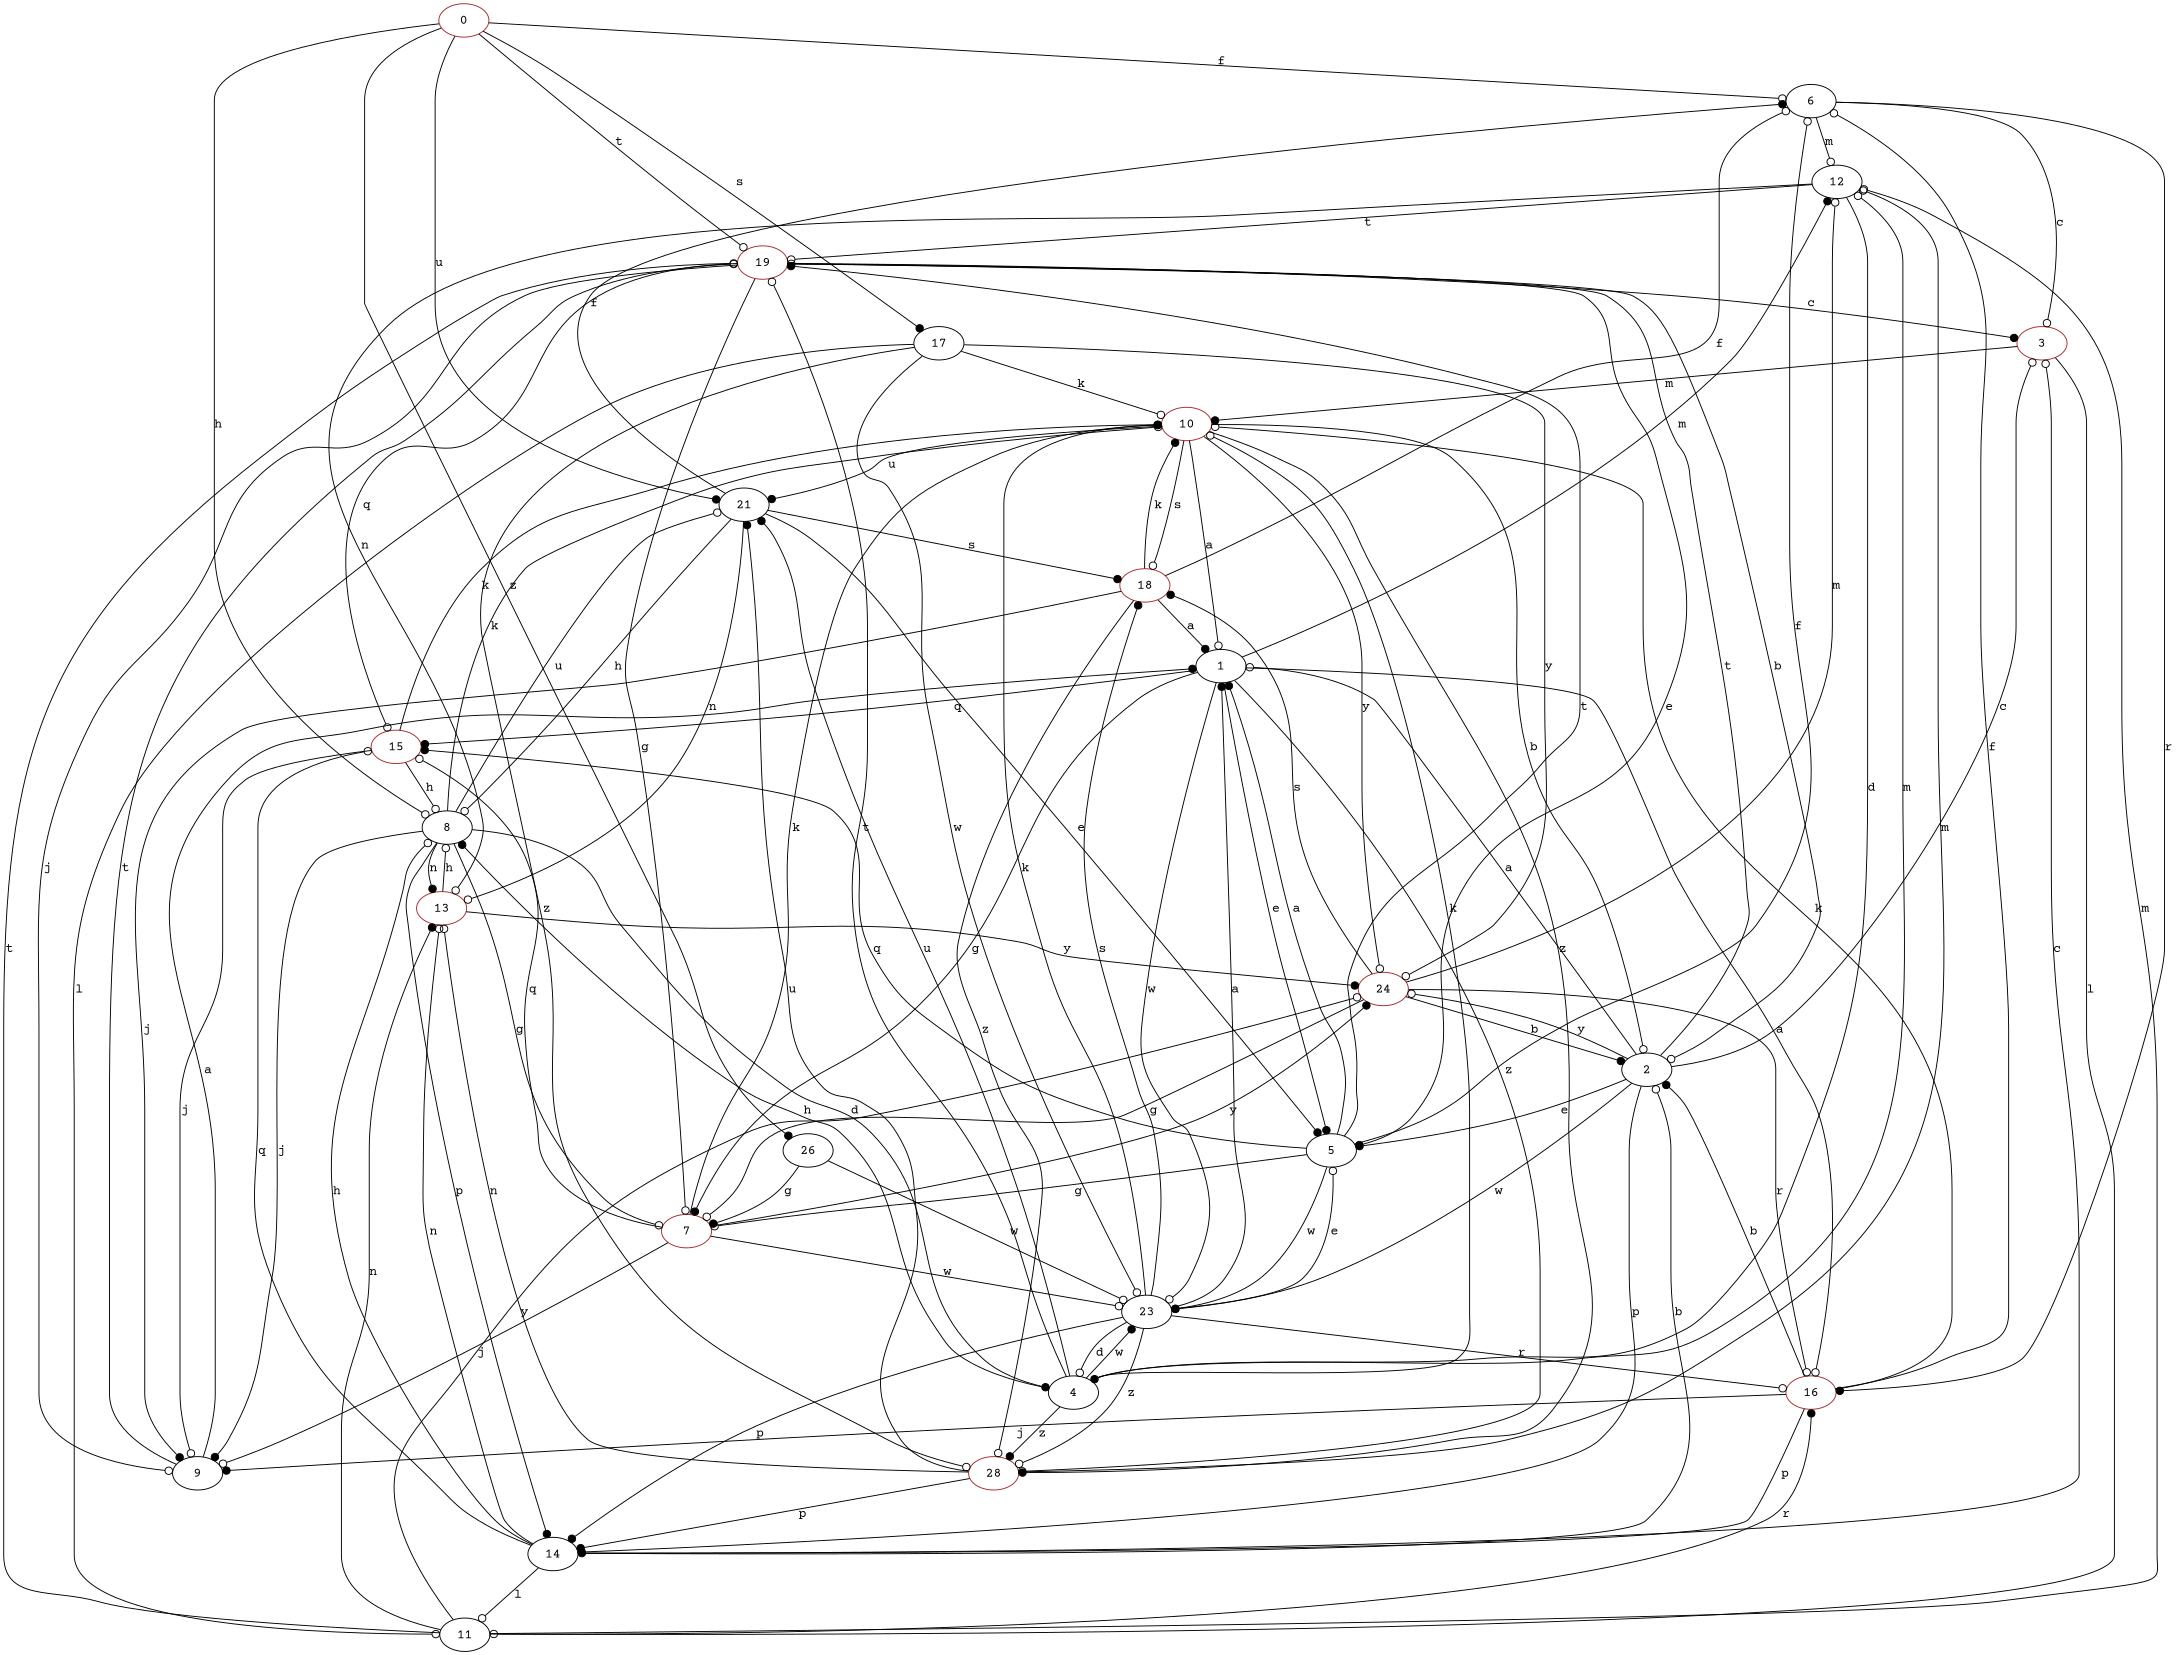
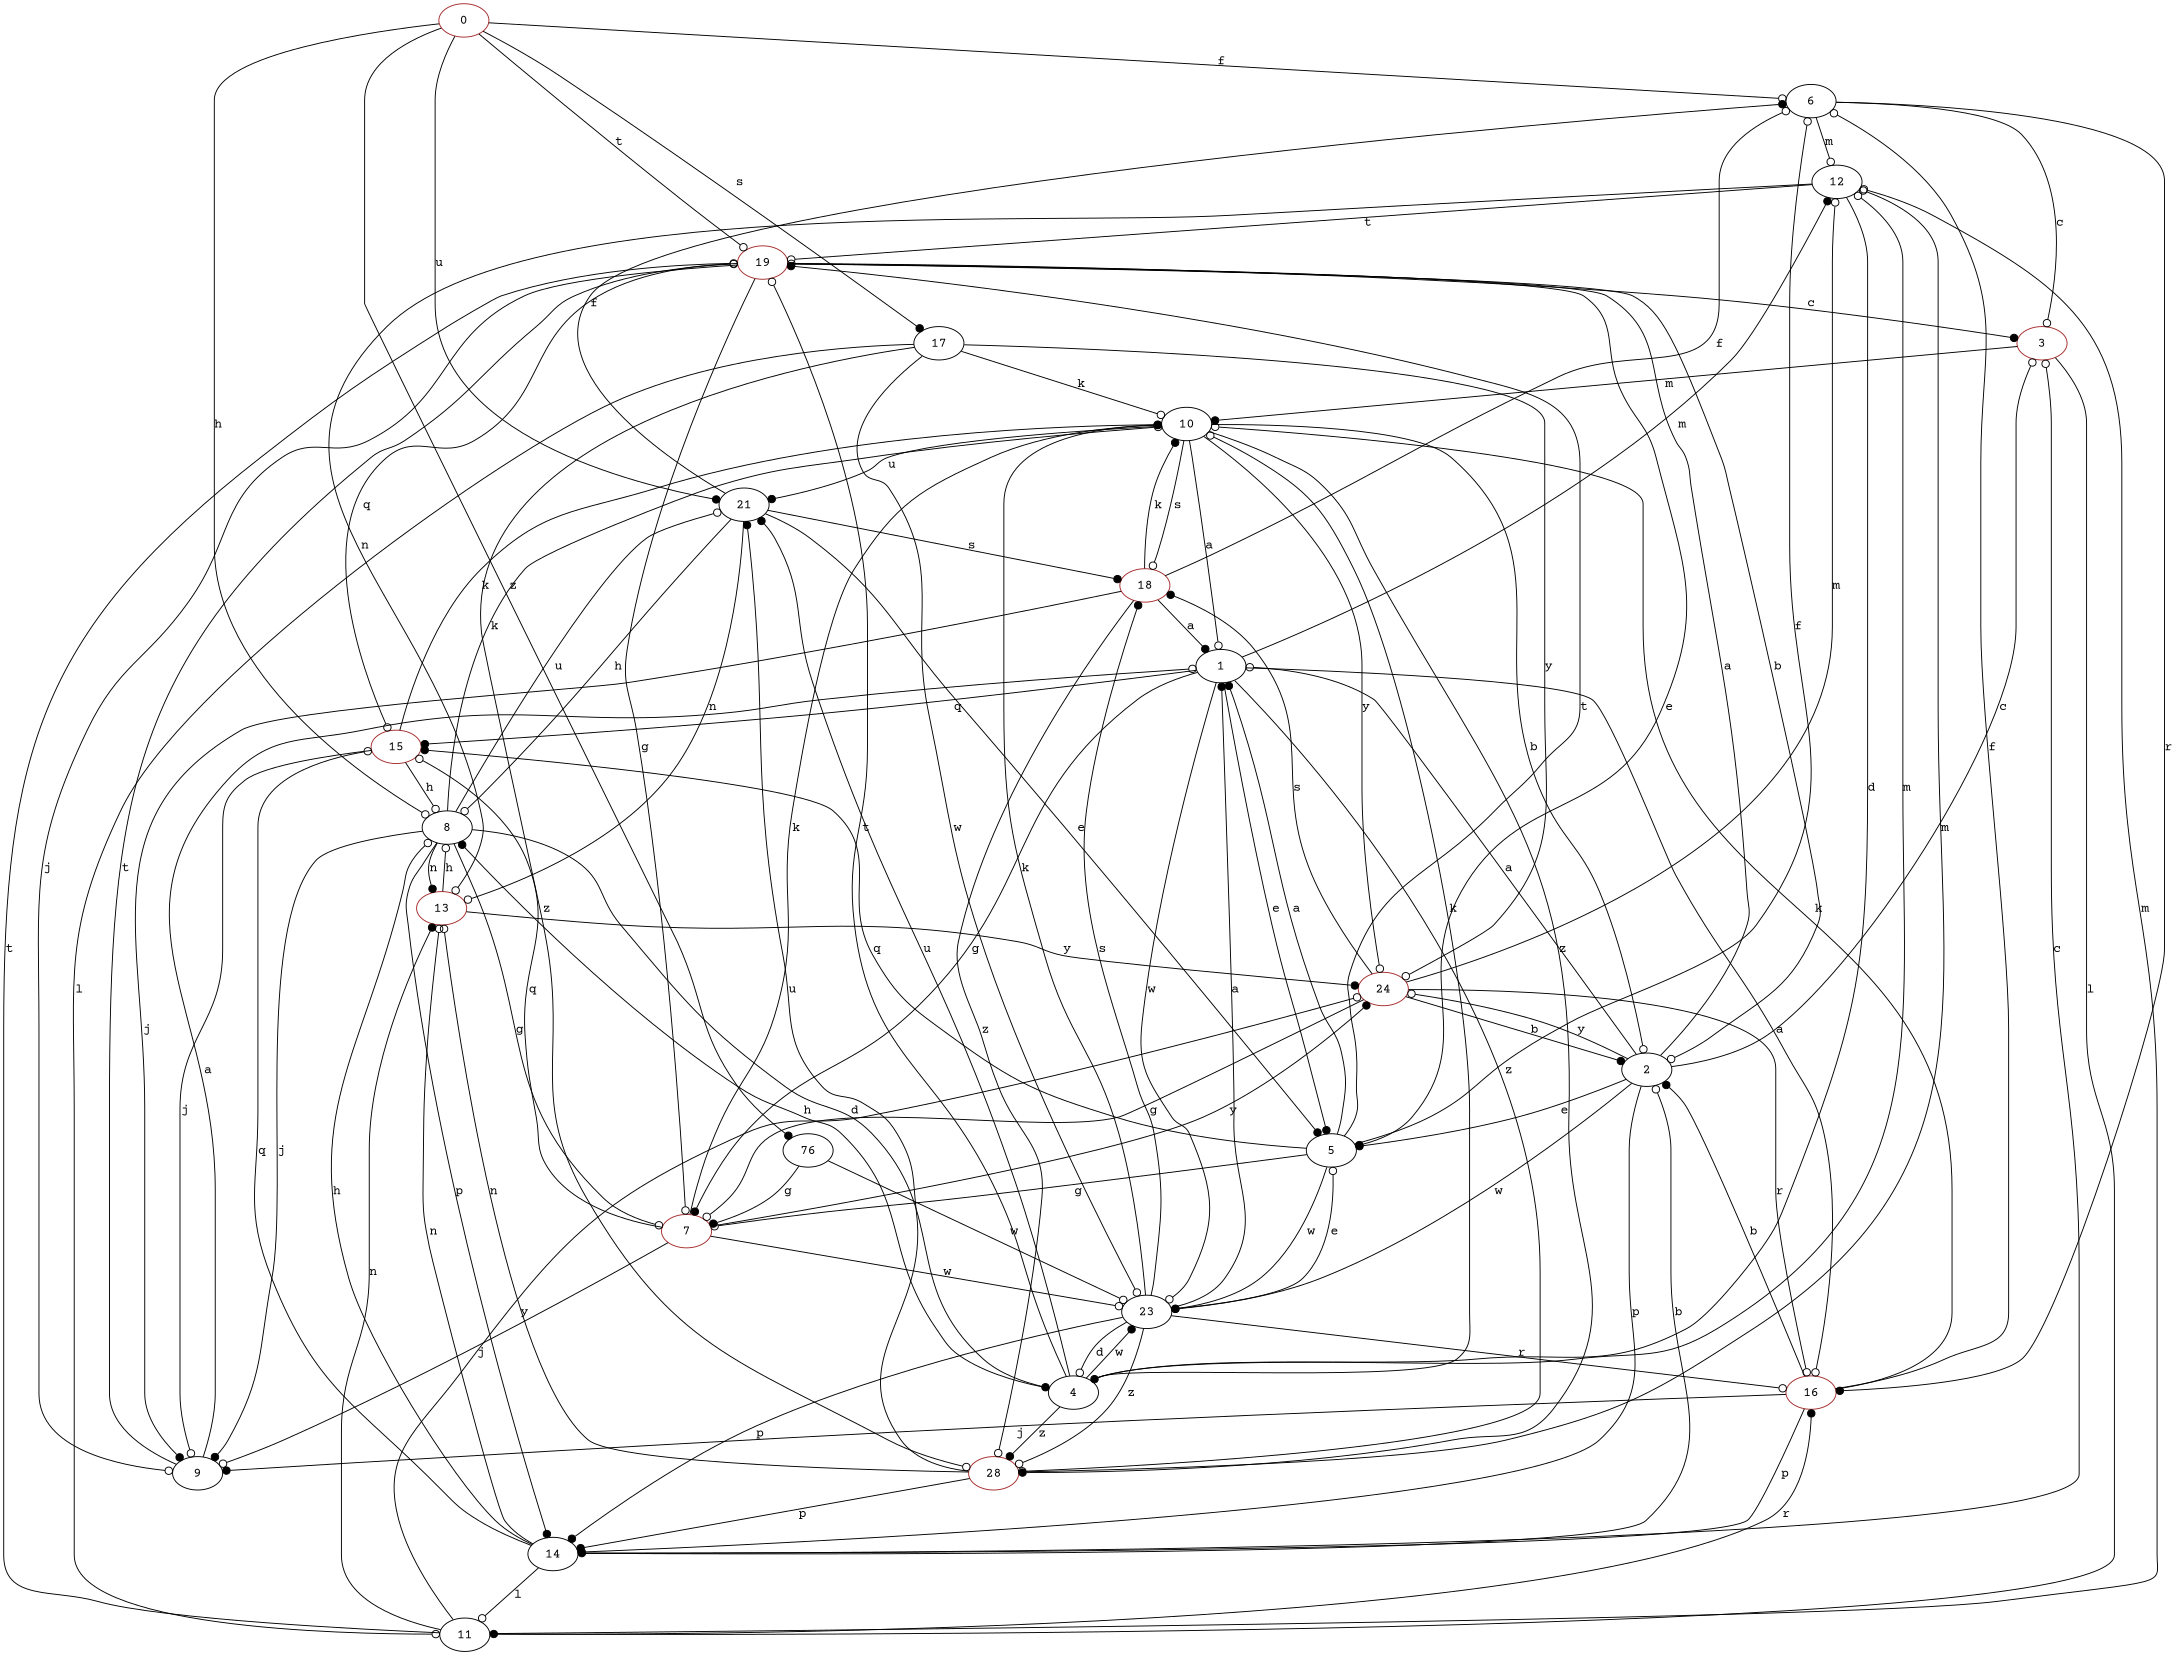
(1187, 424) -> (1187, 424)
(1728, 666) -> (1728, 666)
(354, 732) -> (354, 732)
(808, 1150) -> (808, 1150)
(1914, 1600) -> (1914, 1600)
